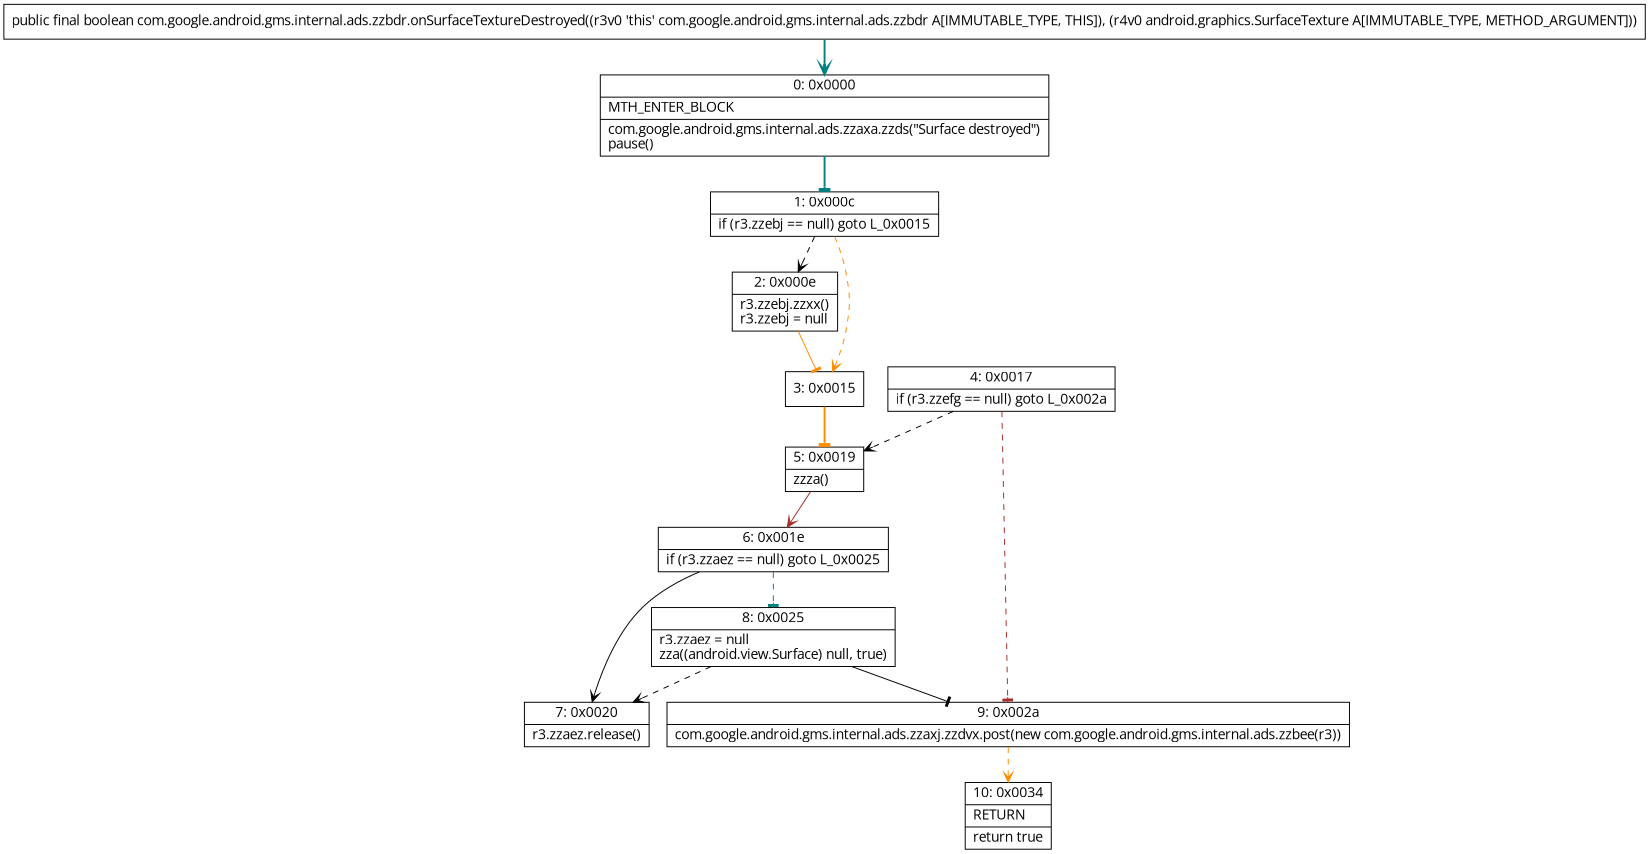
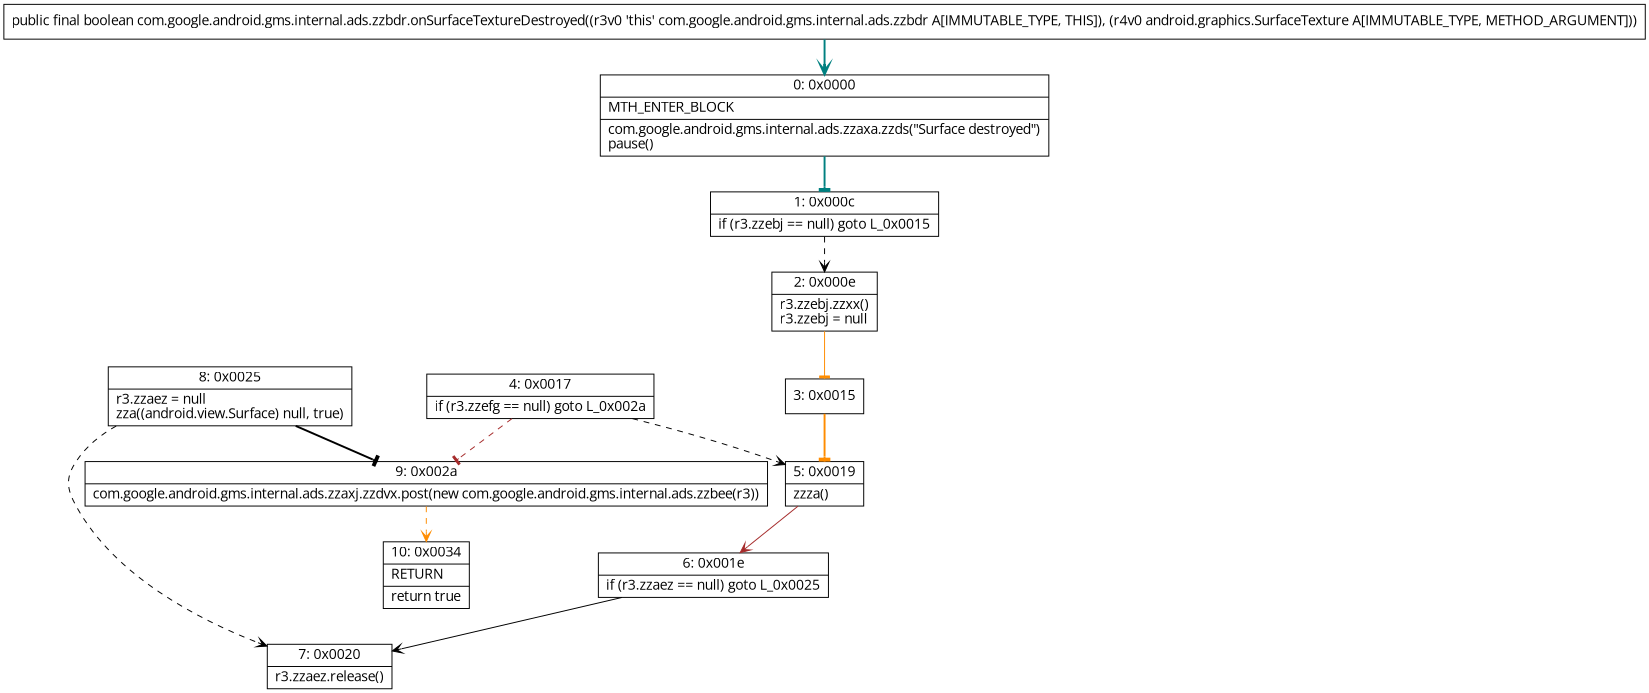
(849, 299) -> none
(773, 587) -> none
(899, 684) -> (334, 443)
